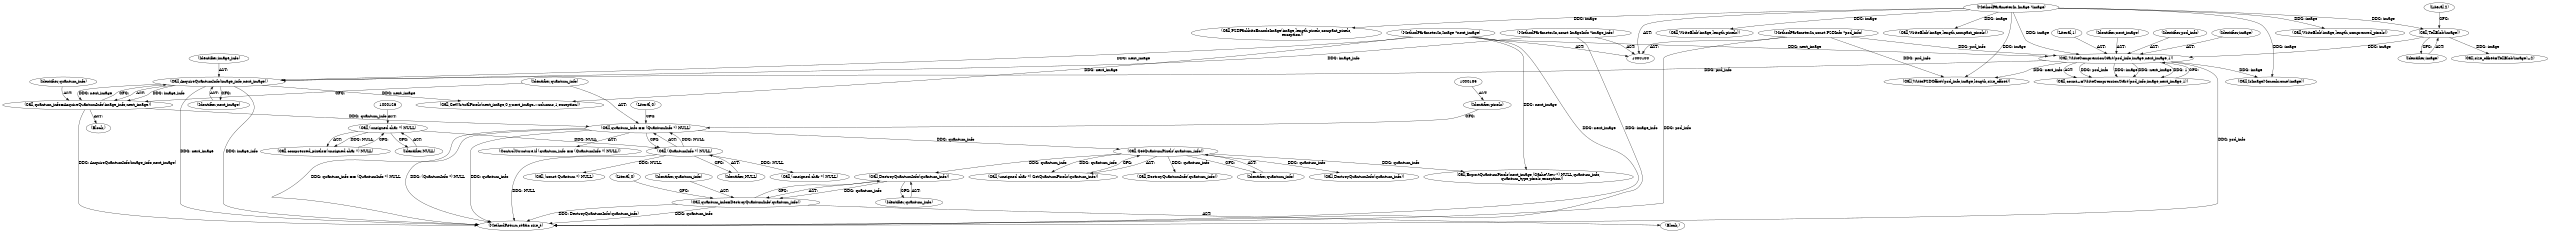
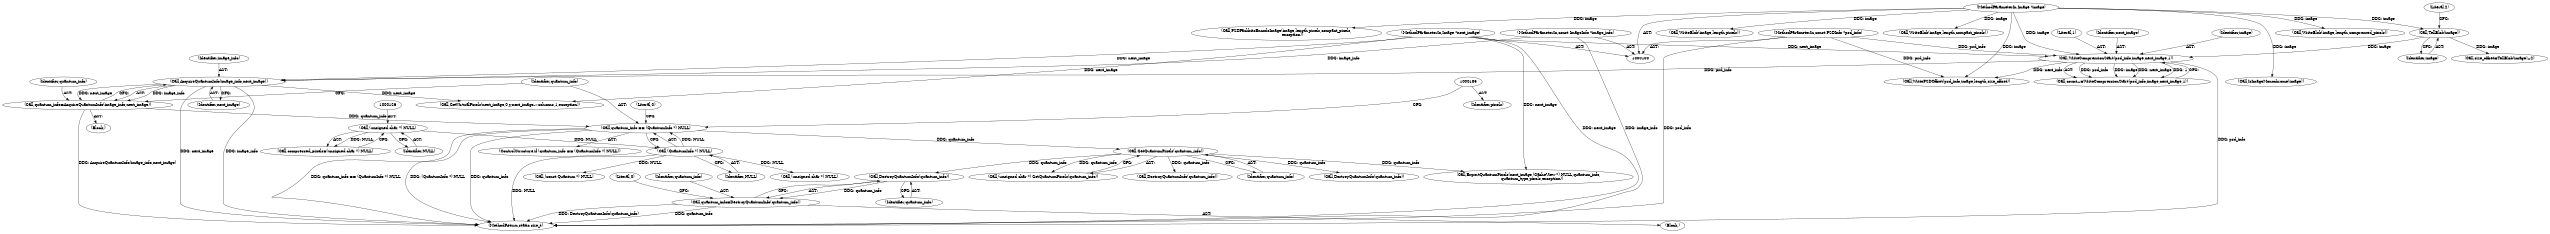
(2180, 33) -> none
(2214, 67) -> none
(1095, 126) -> (1087, 118)
